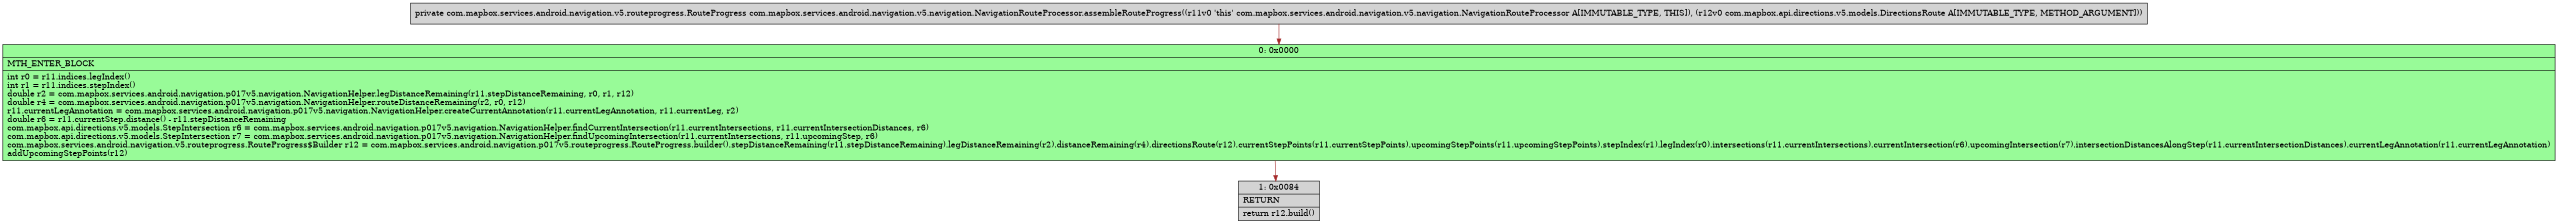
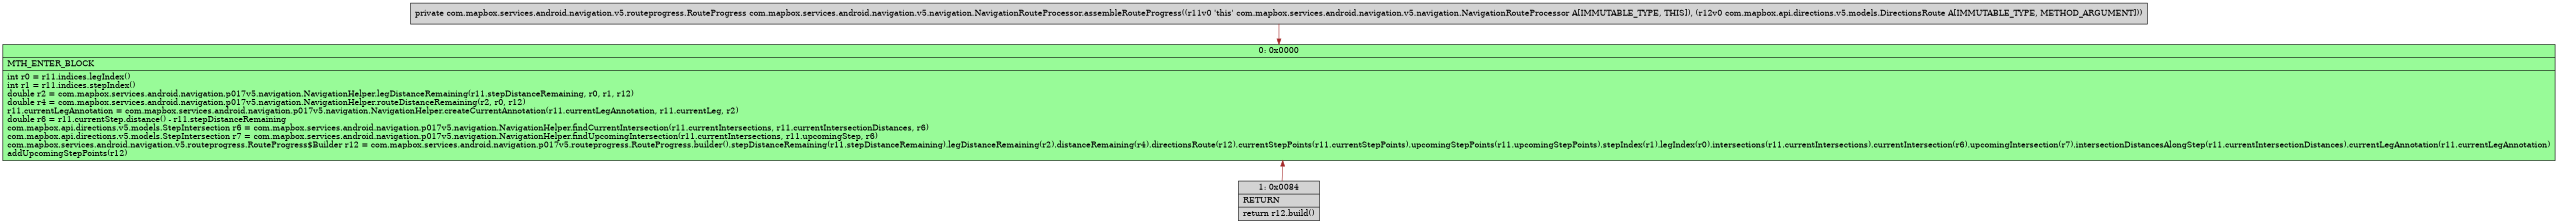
(1275, 168) -> (1282, 174)
